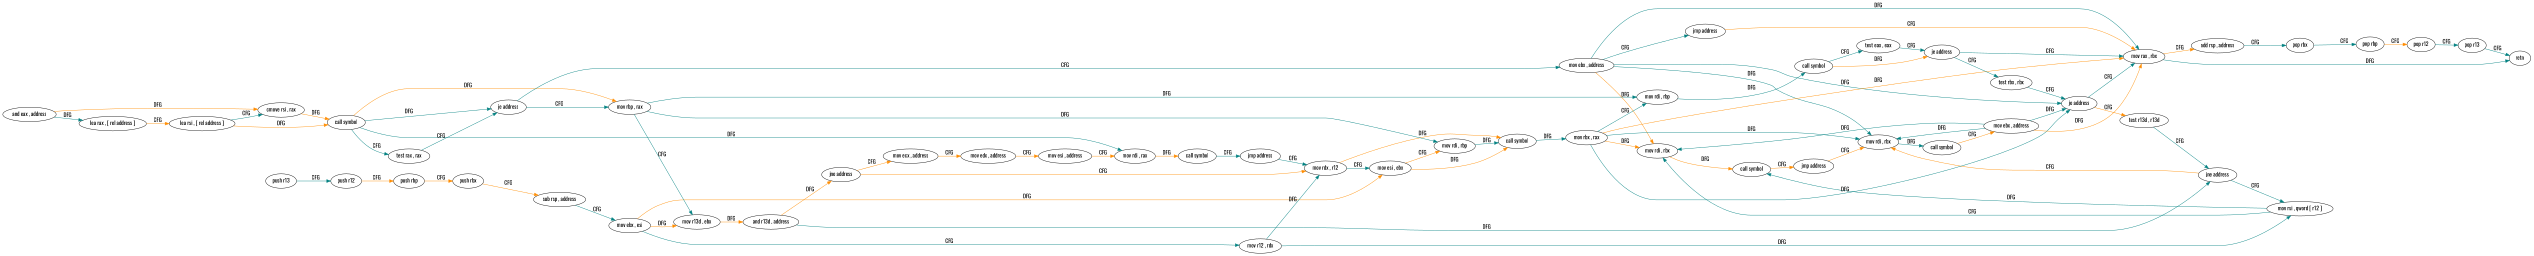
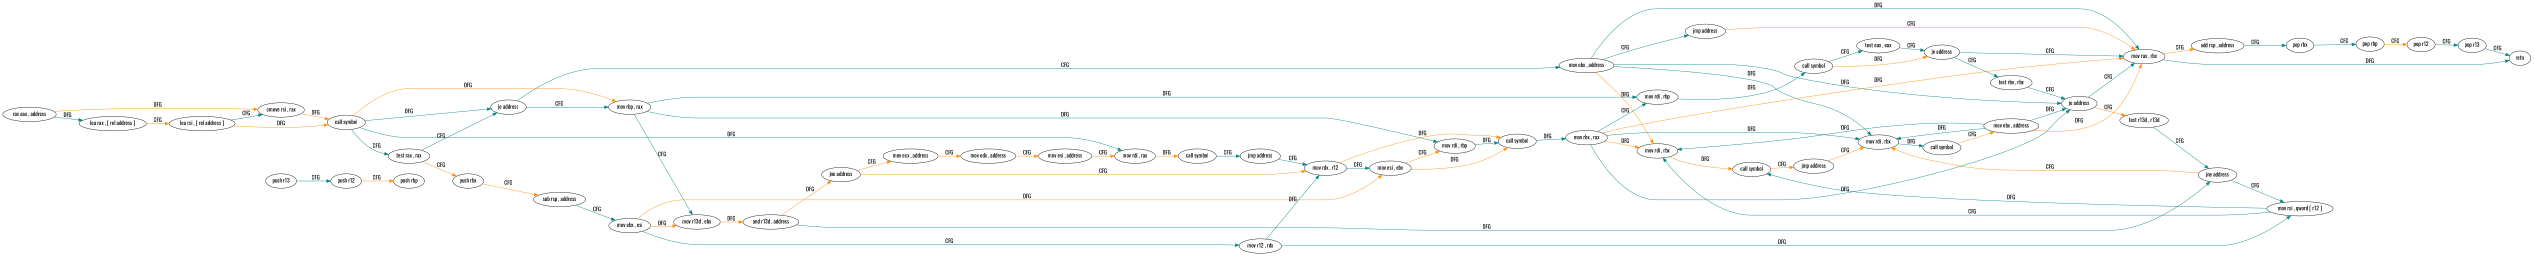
(30, 114) -> (30, 114)
(437, 181) -> (438, 168)
